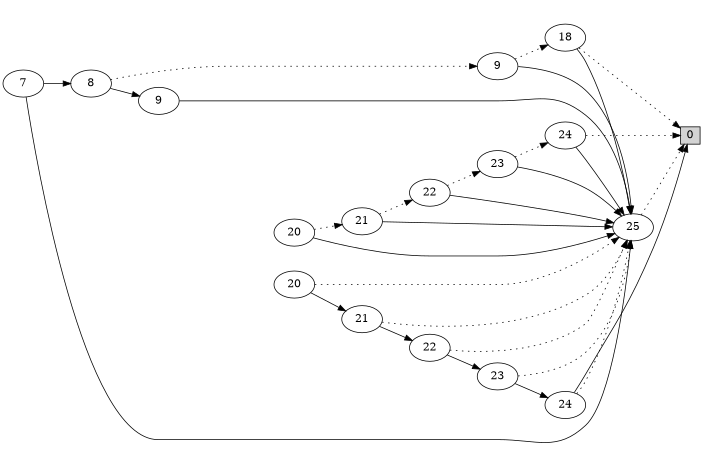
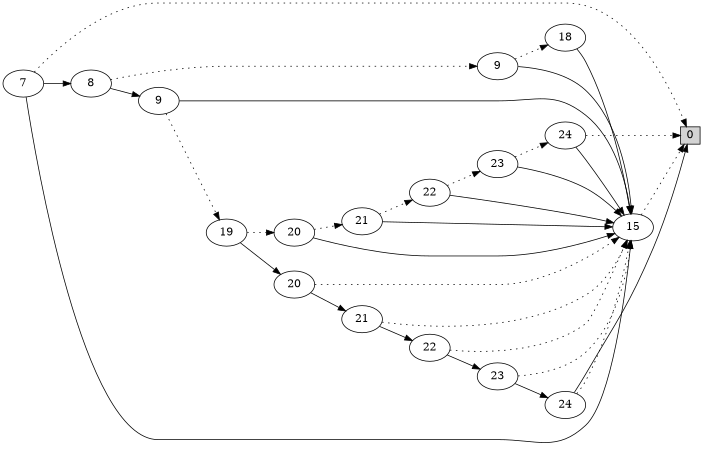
(627, 86) -> (377, 3)
(633, 227) -> (633, 227)
none -> (227, 233)
